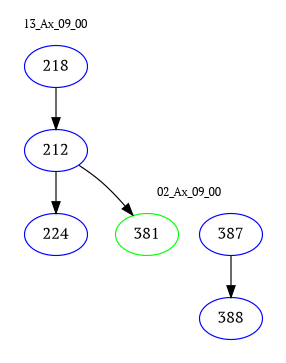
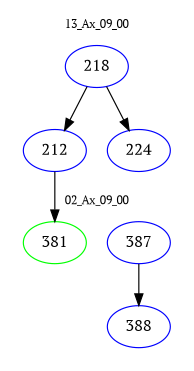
(56, 187) -> (115, 103)
